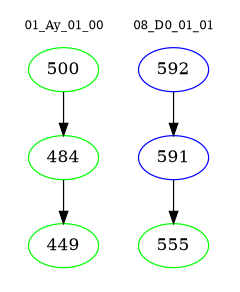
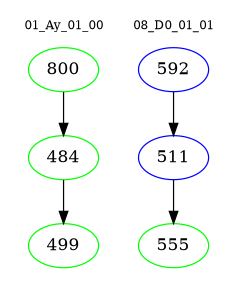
(64, 70) -> (64, 70)
(174, 158) -> (174, 158)
(64, 246) -> (64, 246)
